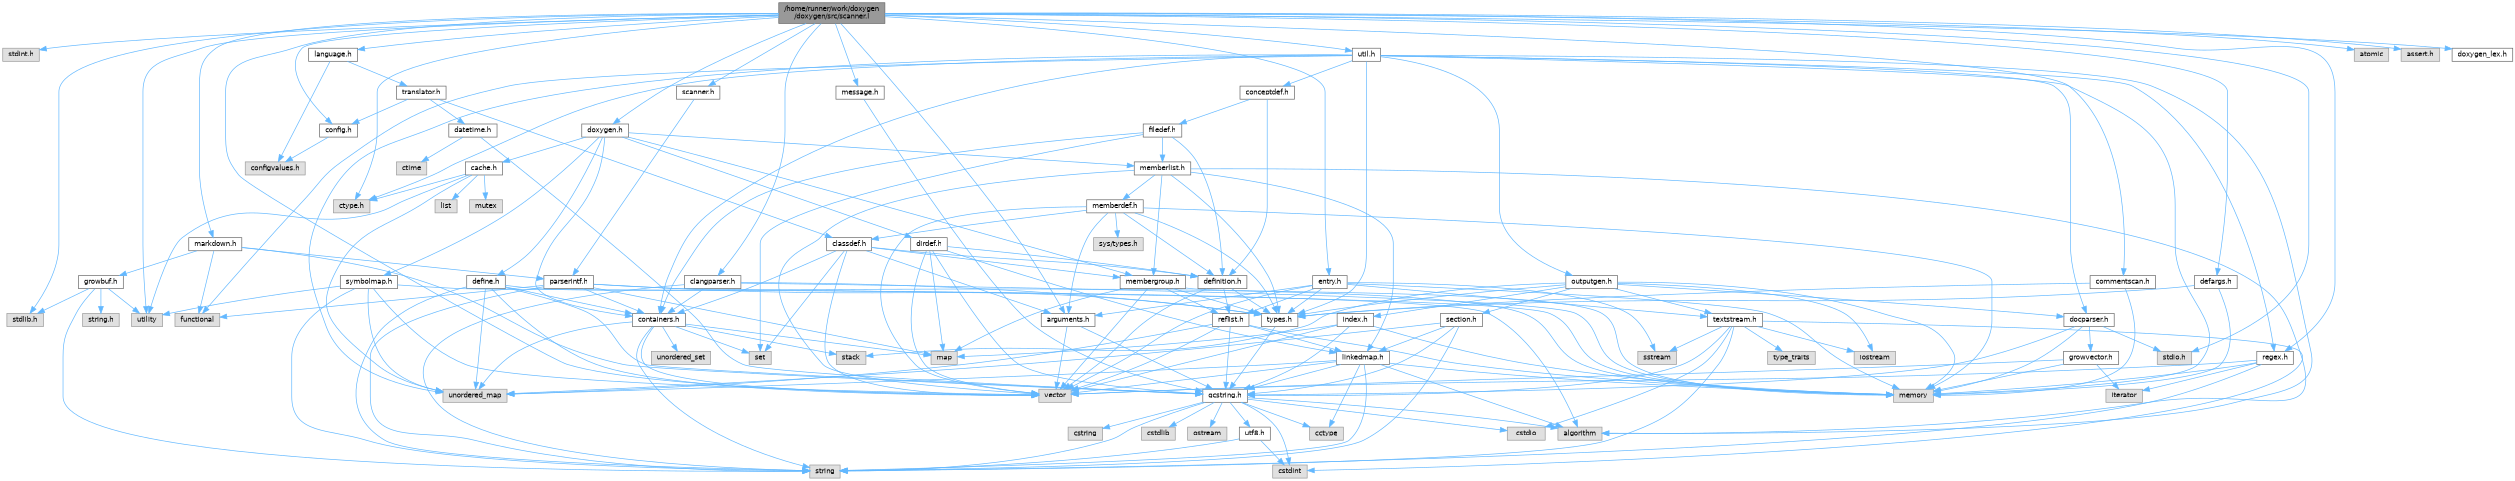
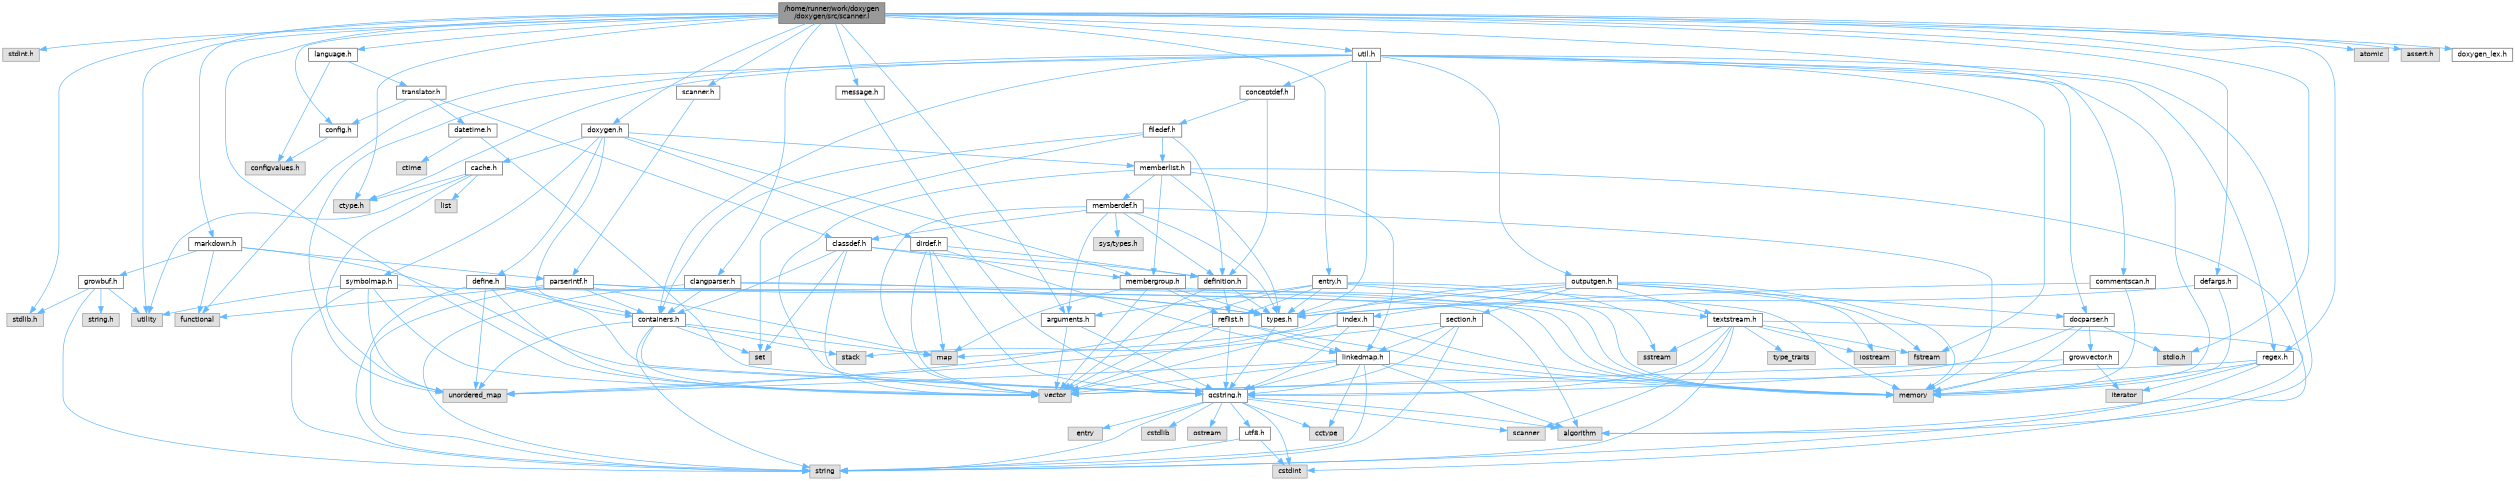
(486, 206) -> none
(960, 282) -> none
(681, 358) -> none
none -> (1927, 358)
(1085, 434) -> (1085, 434)
(1526, 434) -> (1526, 434)
